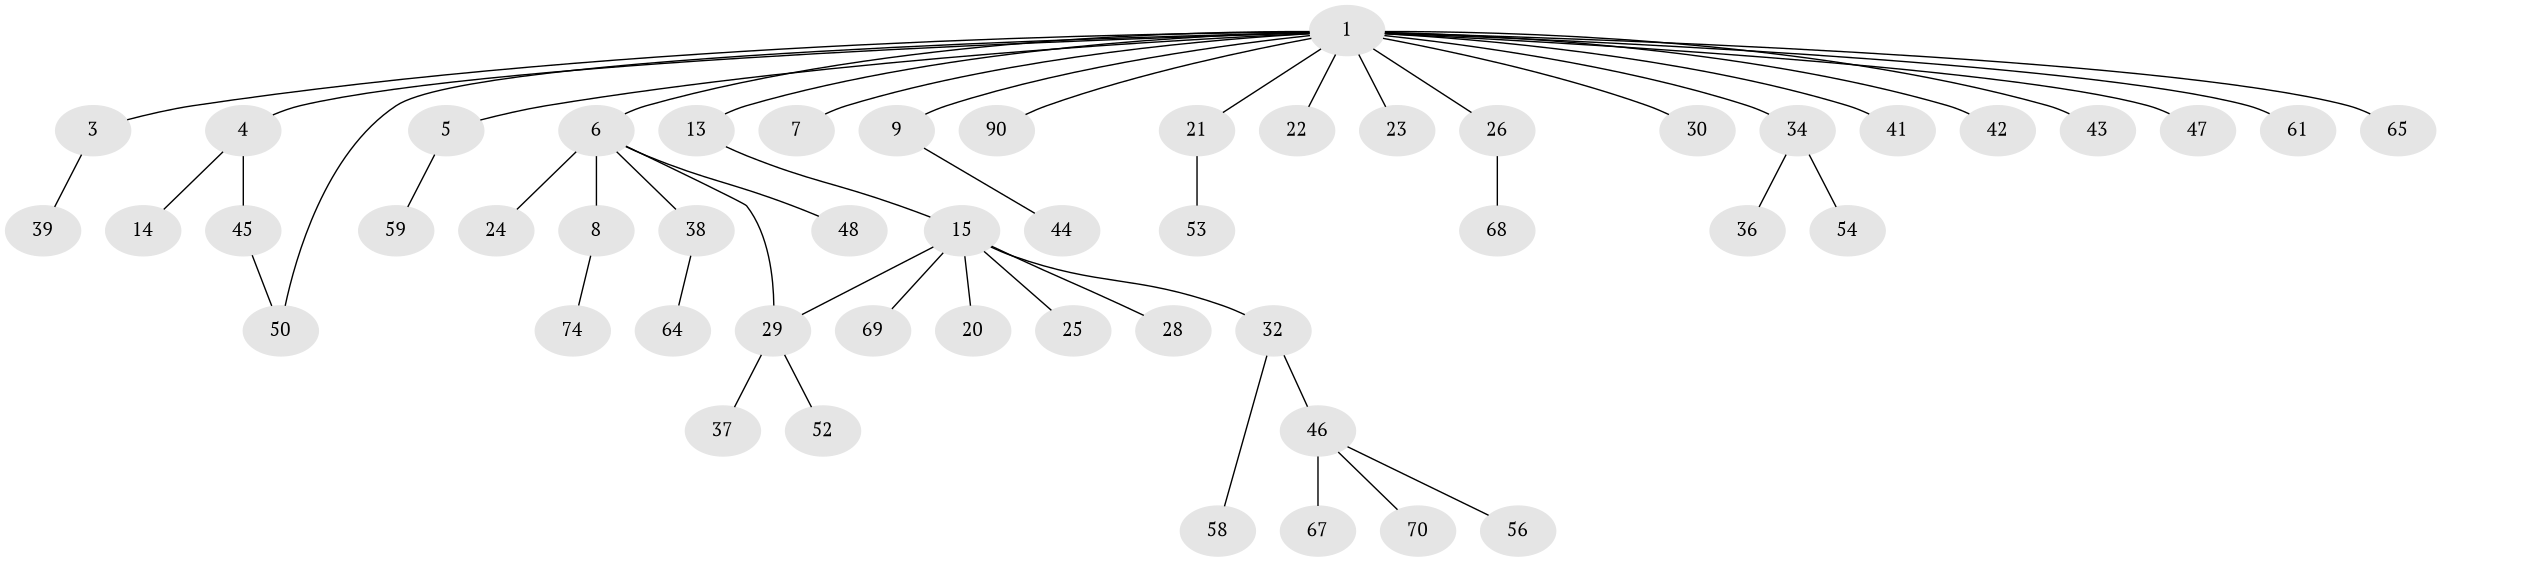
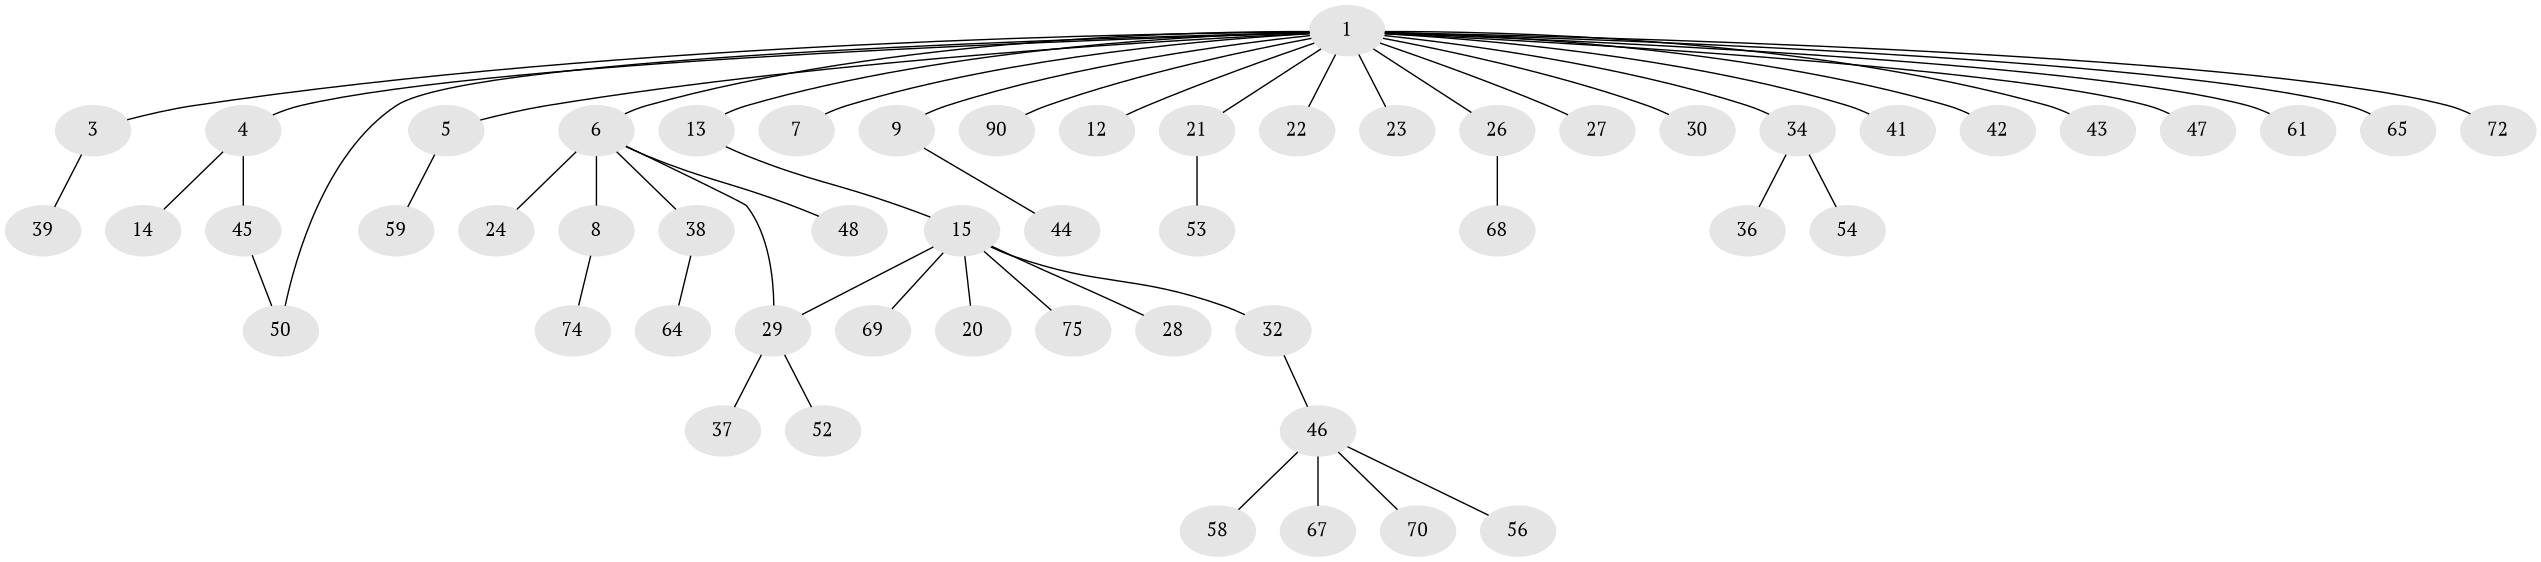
none -> (1097, 131)
none -> (1597, 131)
none -> (2498, 131)
(1073, 331) -> (1073, 331)
(1246, 431) -> (1268, 481)
